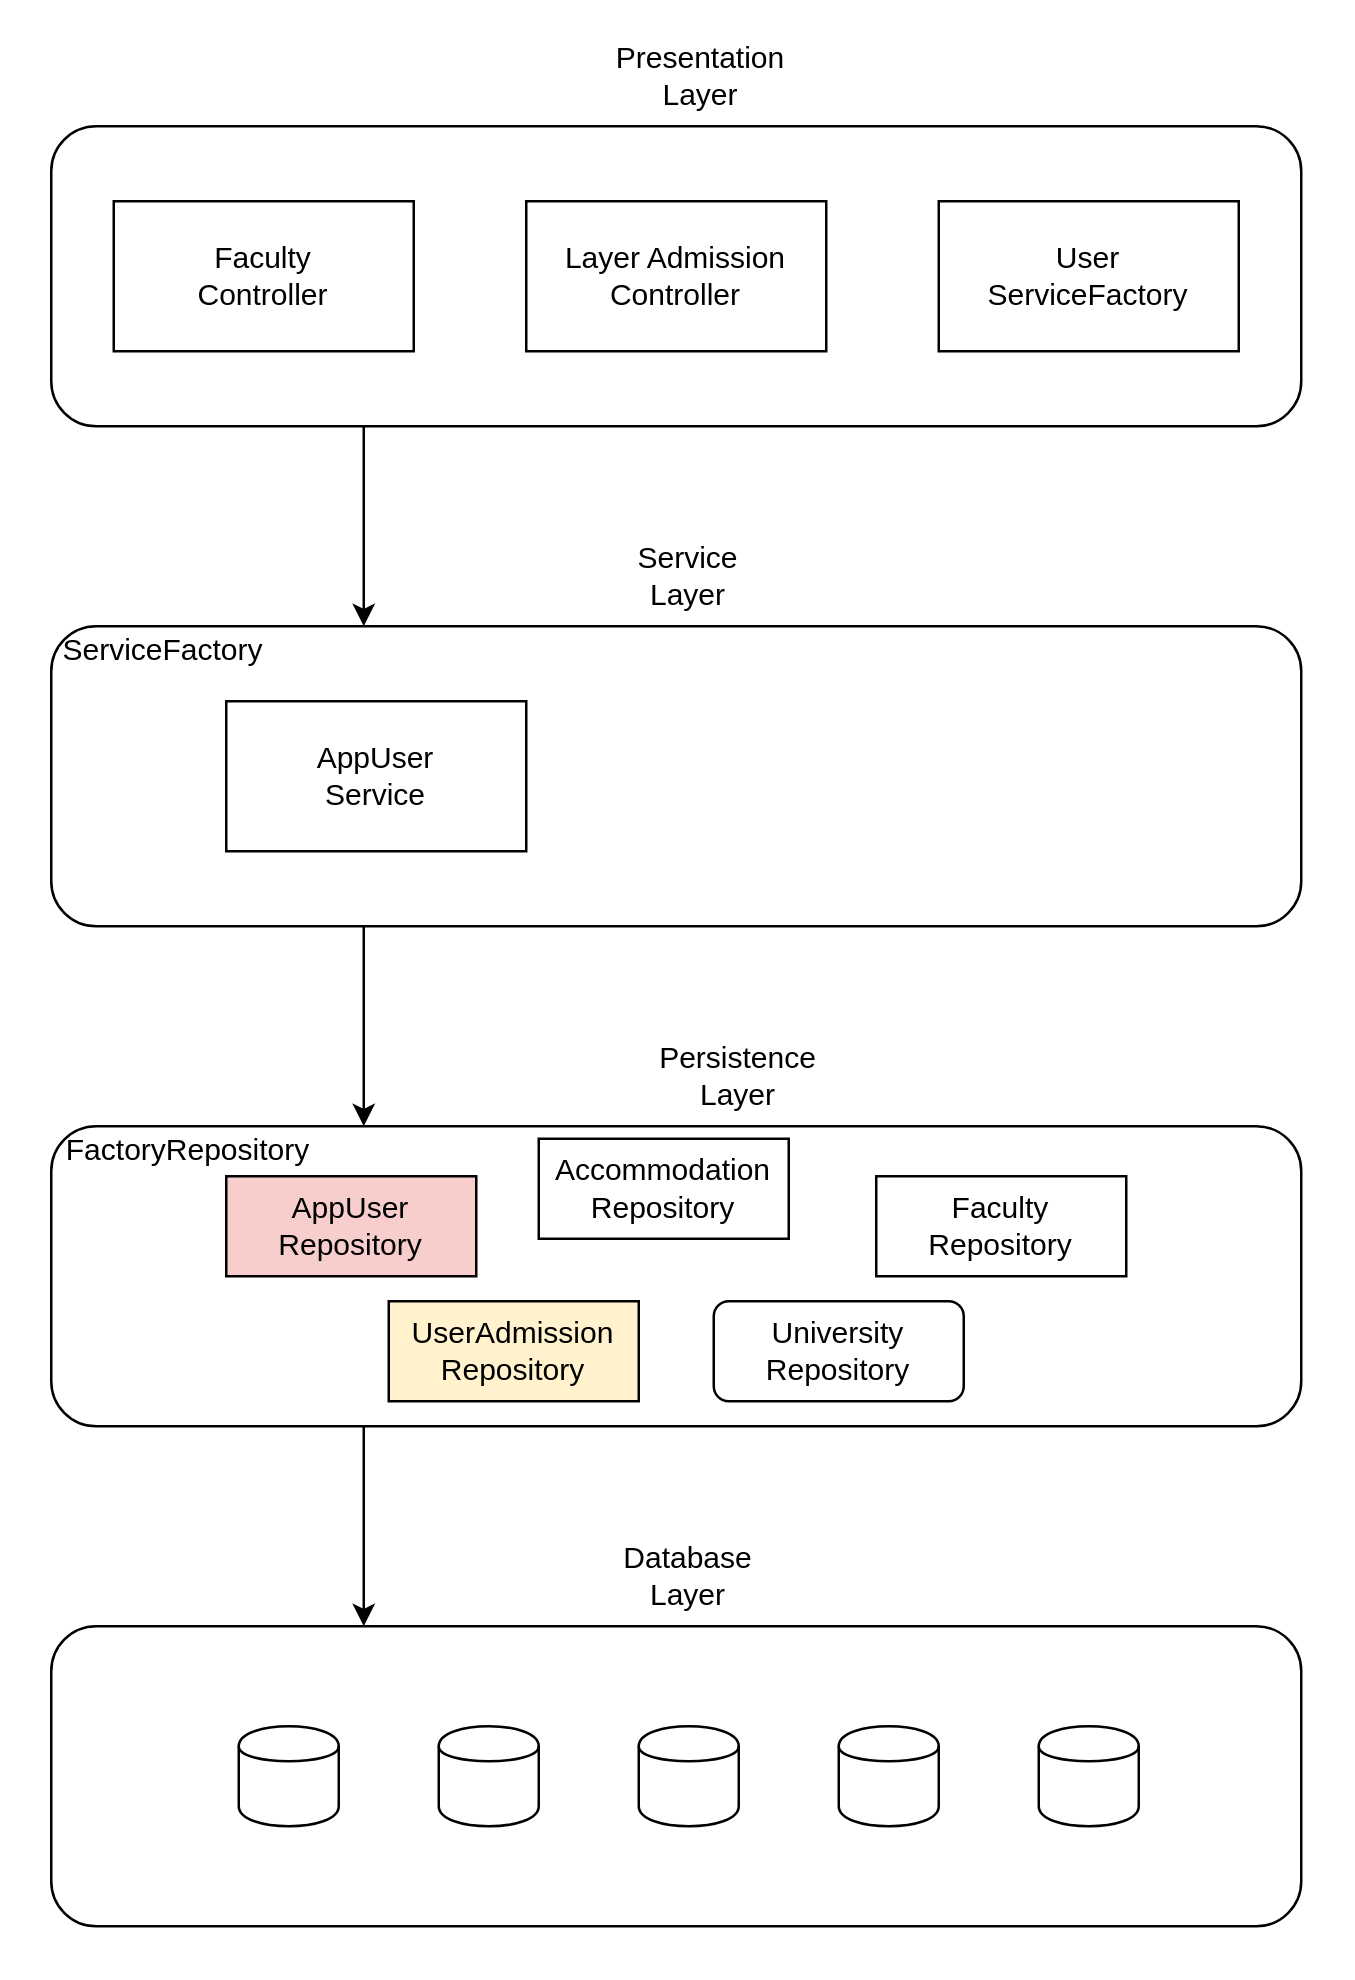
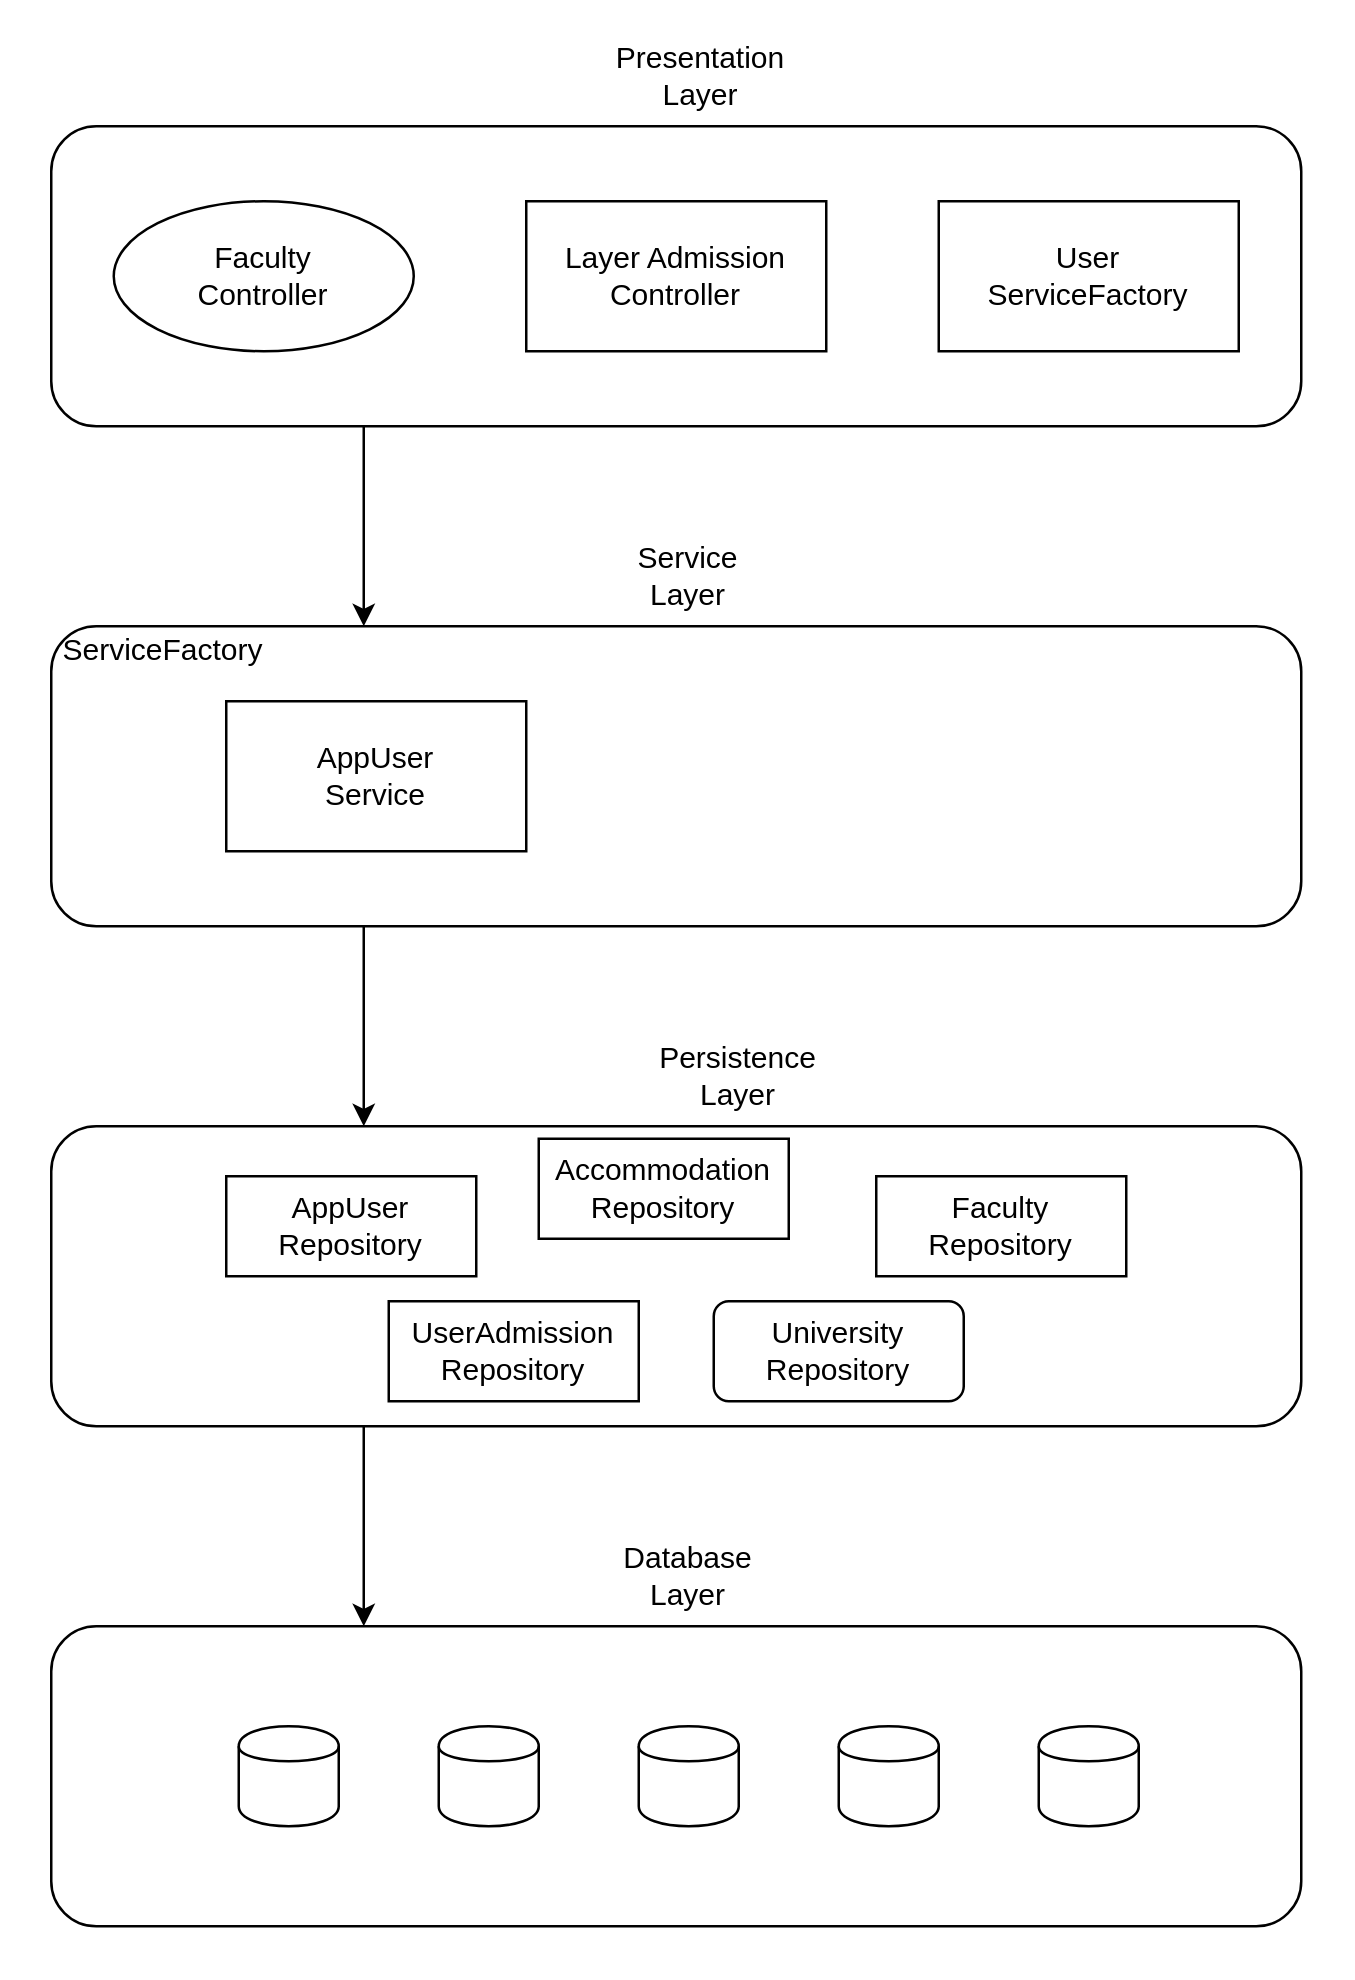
(264, 276) -> (264, 276)
(189, 1151) -> none
(351, 1226) -> (351, 1226)
(514, 1351) -> (514, 1351)
